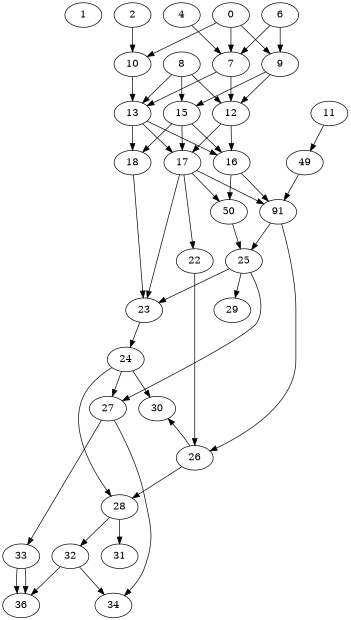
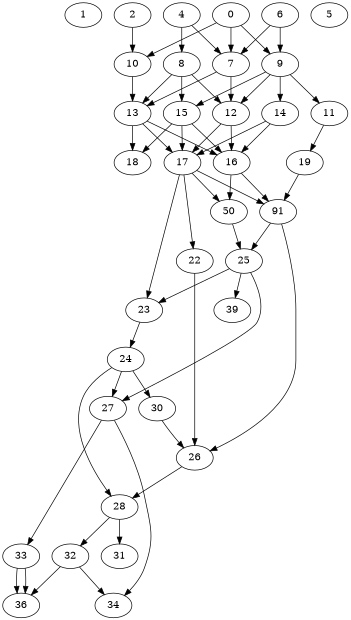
none -> (329, 15)
none -> (182, 35)
none -> (302, 86)
none -> (280, 113)
(305, 163) -> (305, 163)
(138, 233) -> none
(232, 310) -> (232, 310)
(182, 435) -> (170, 432)
